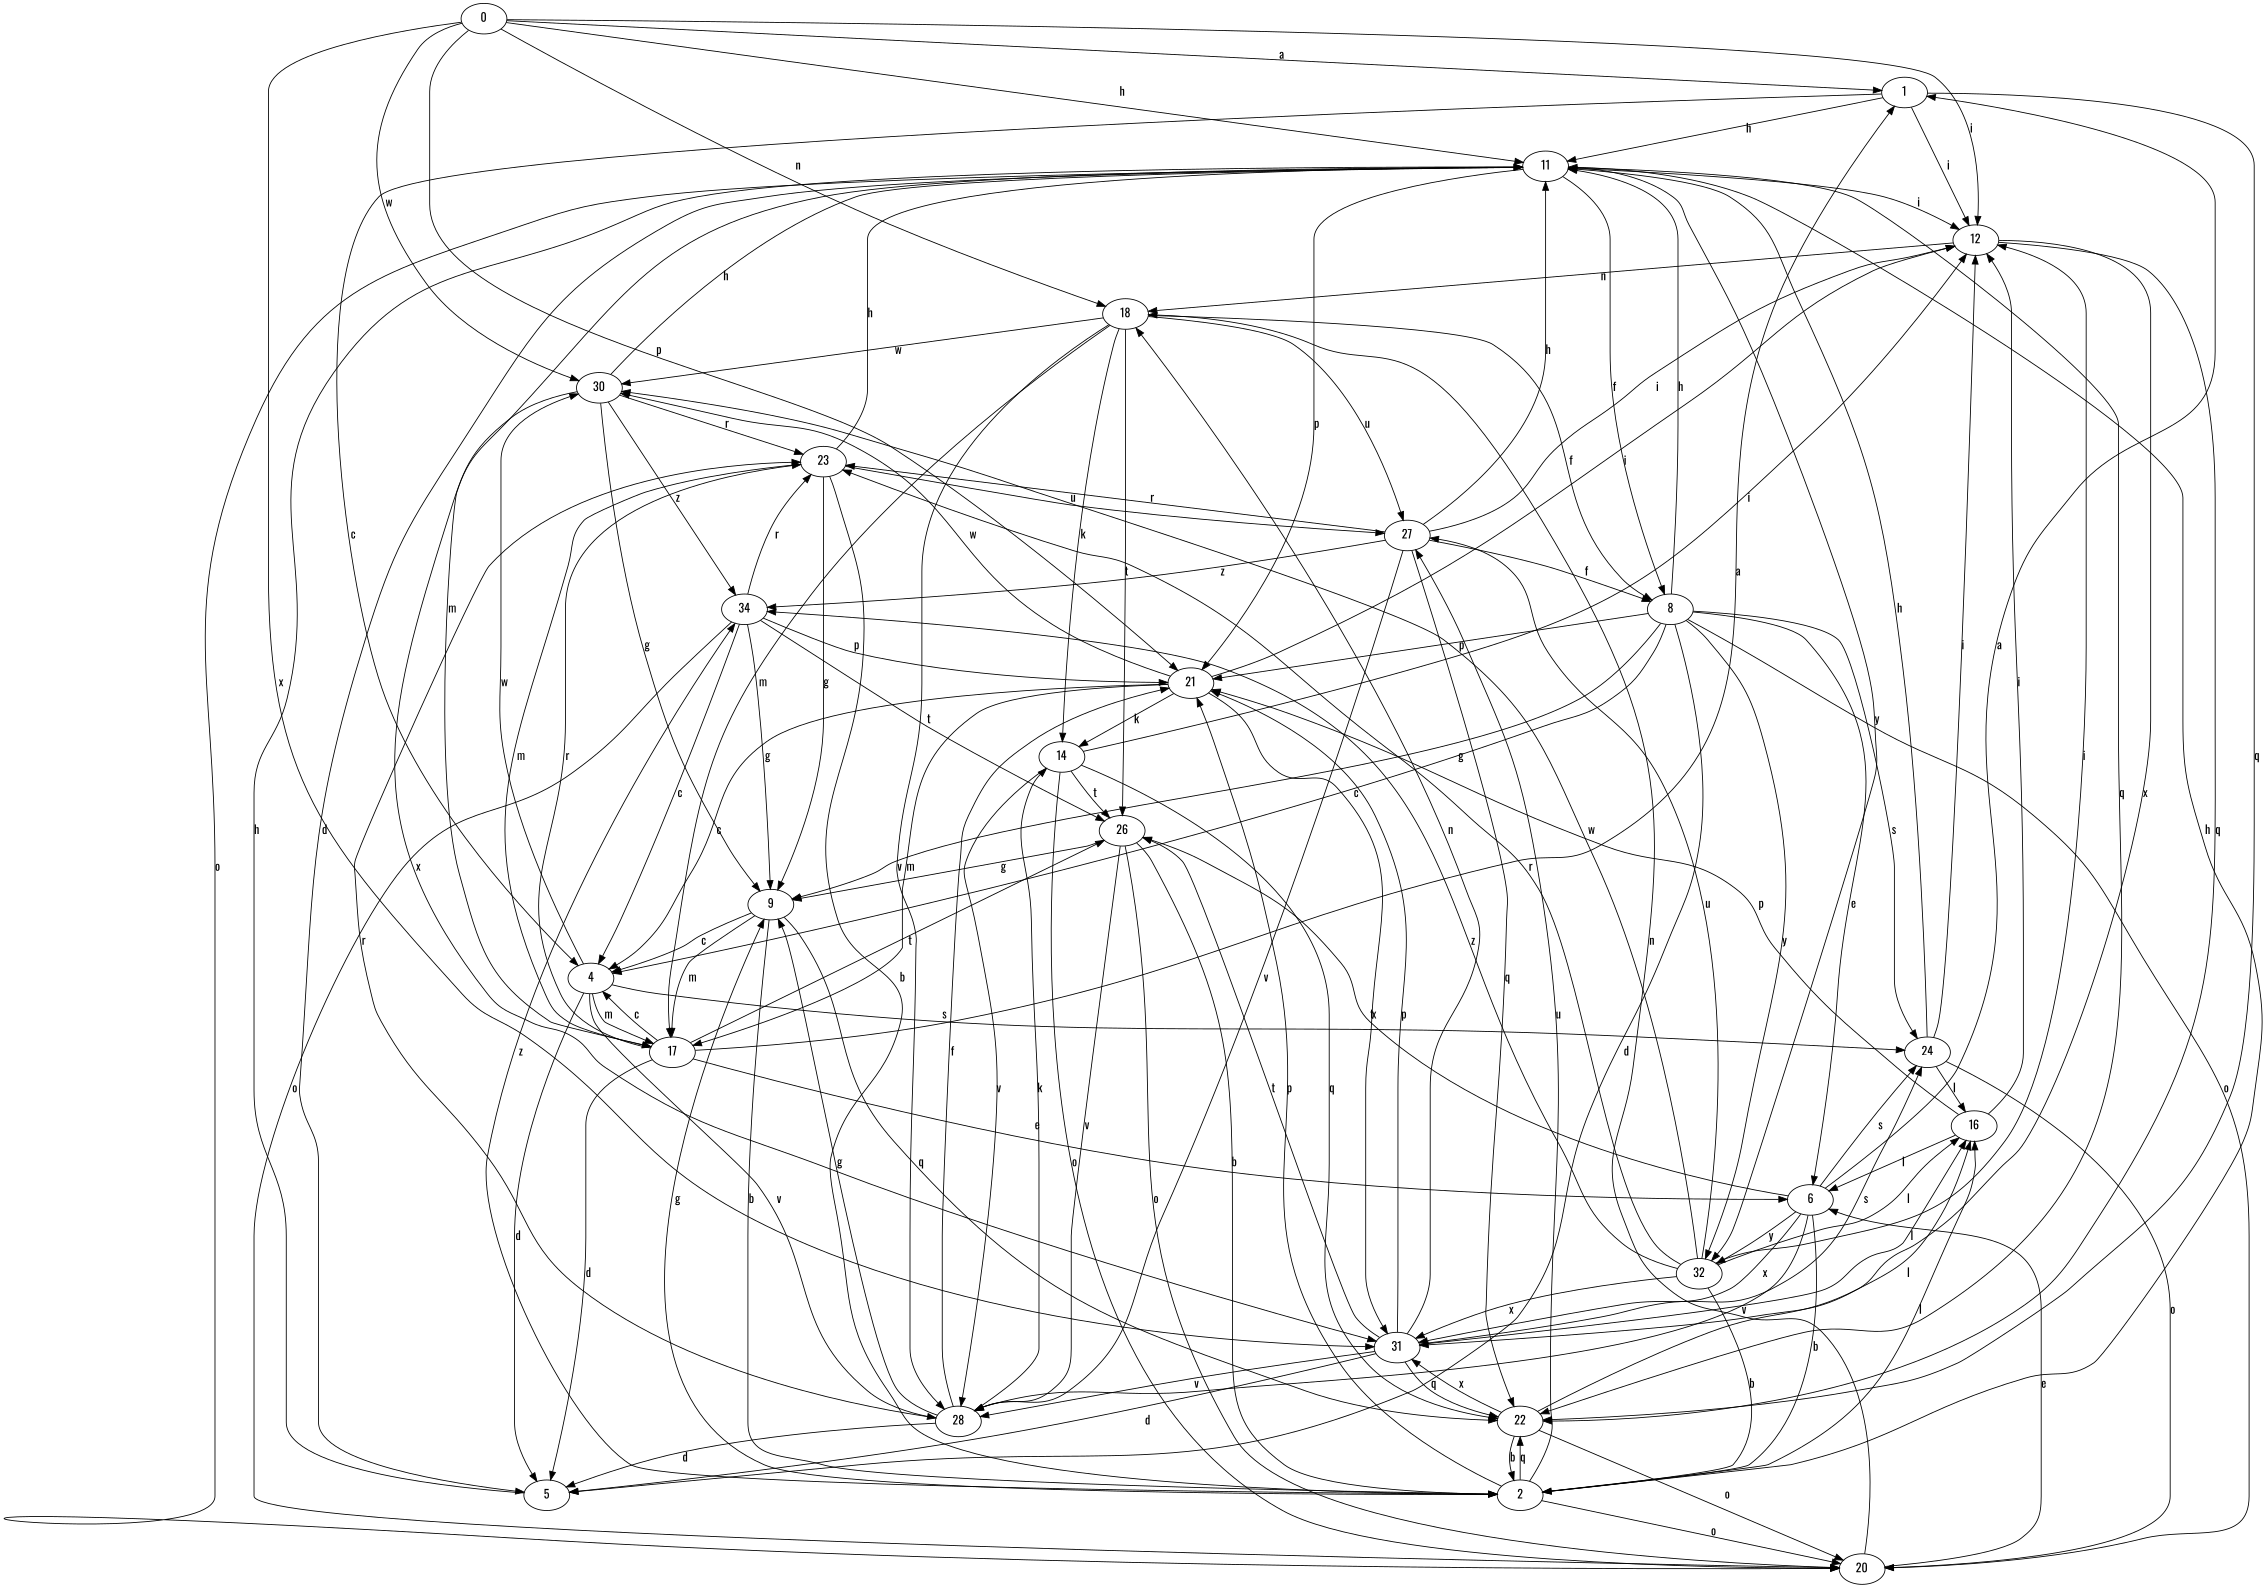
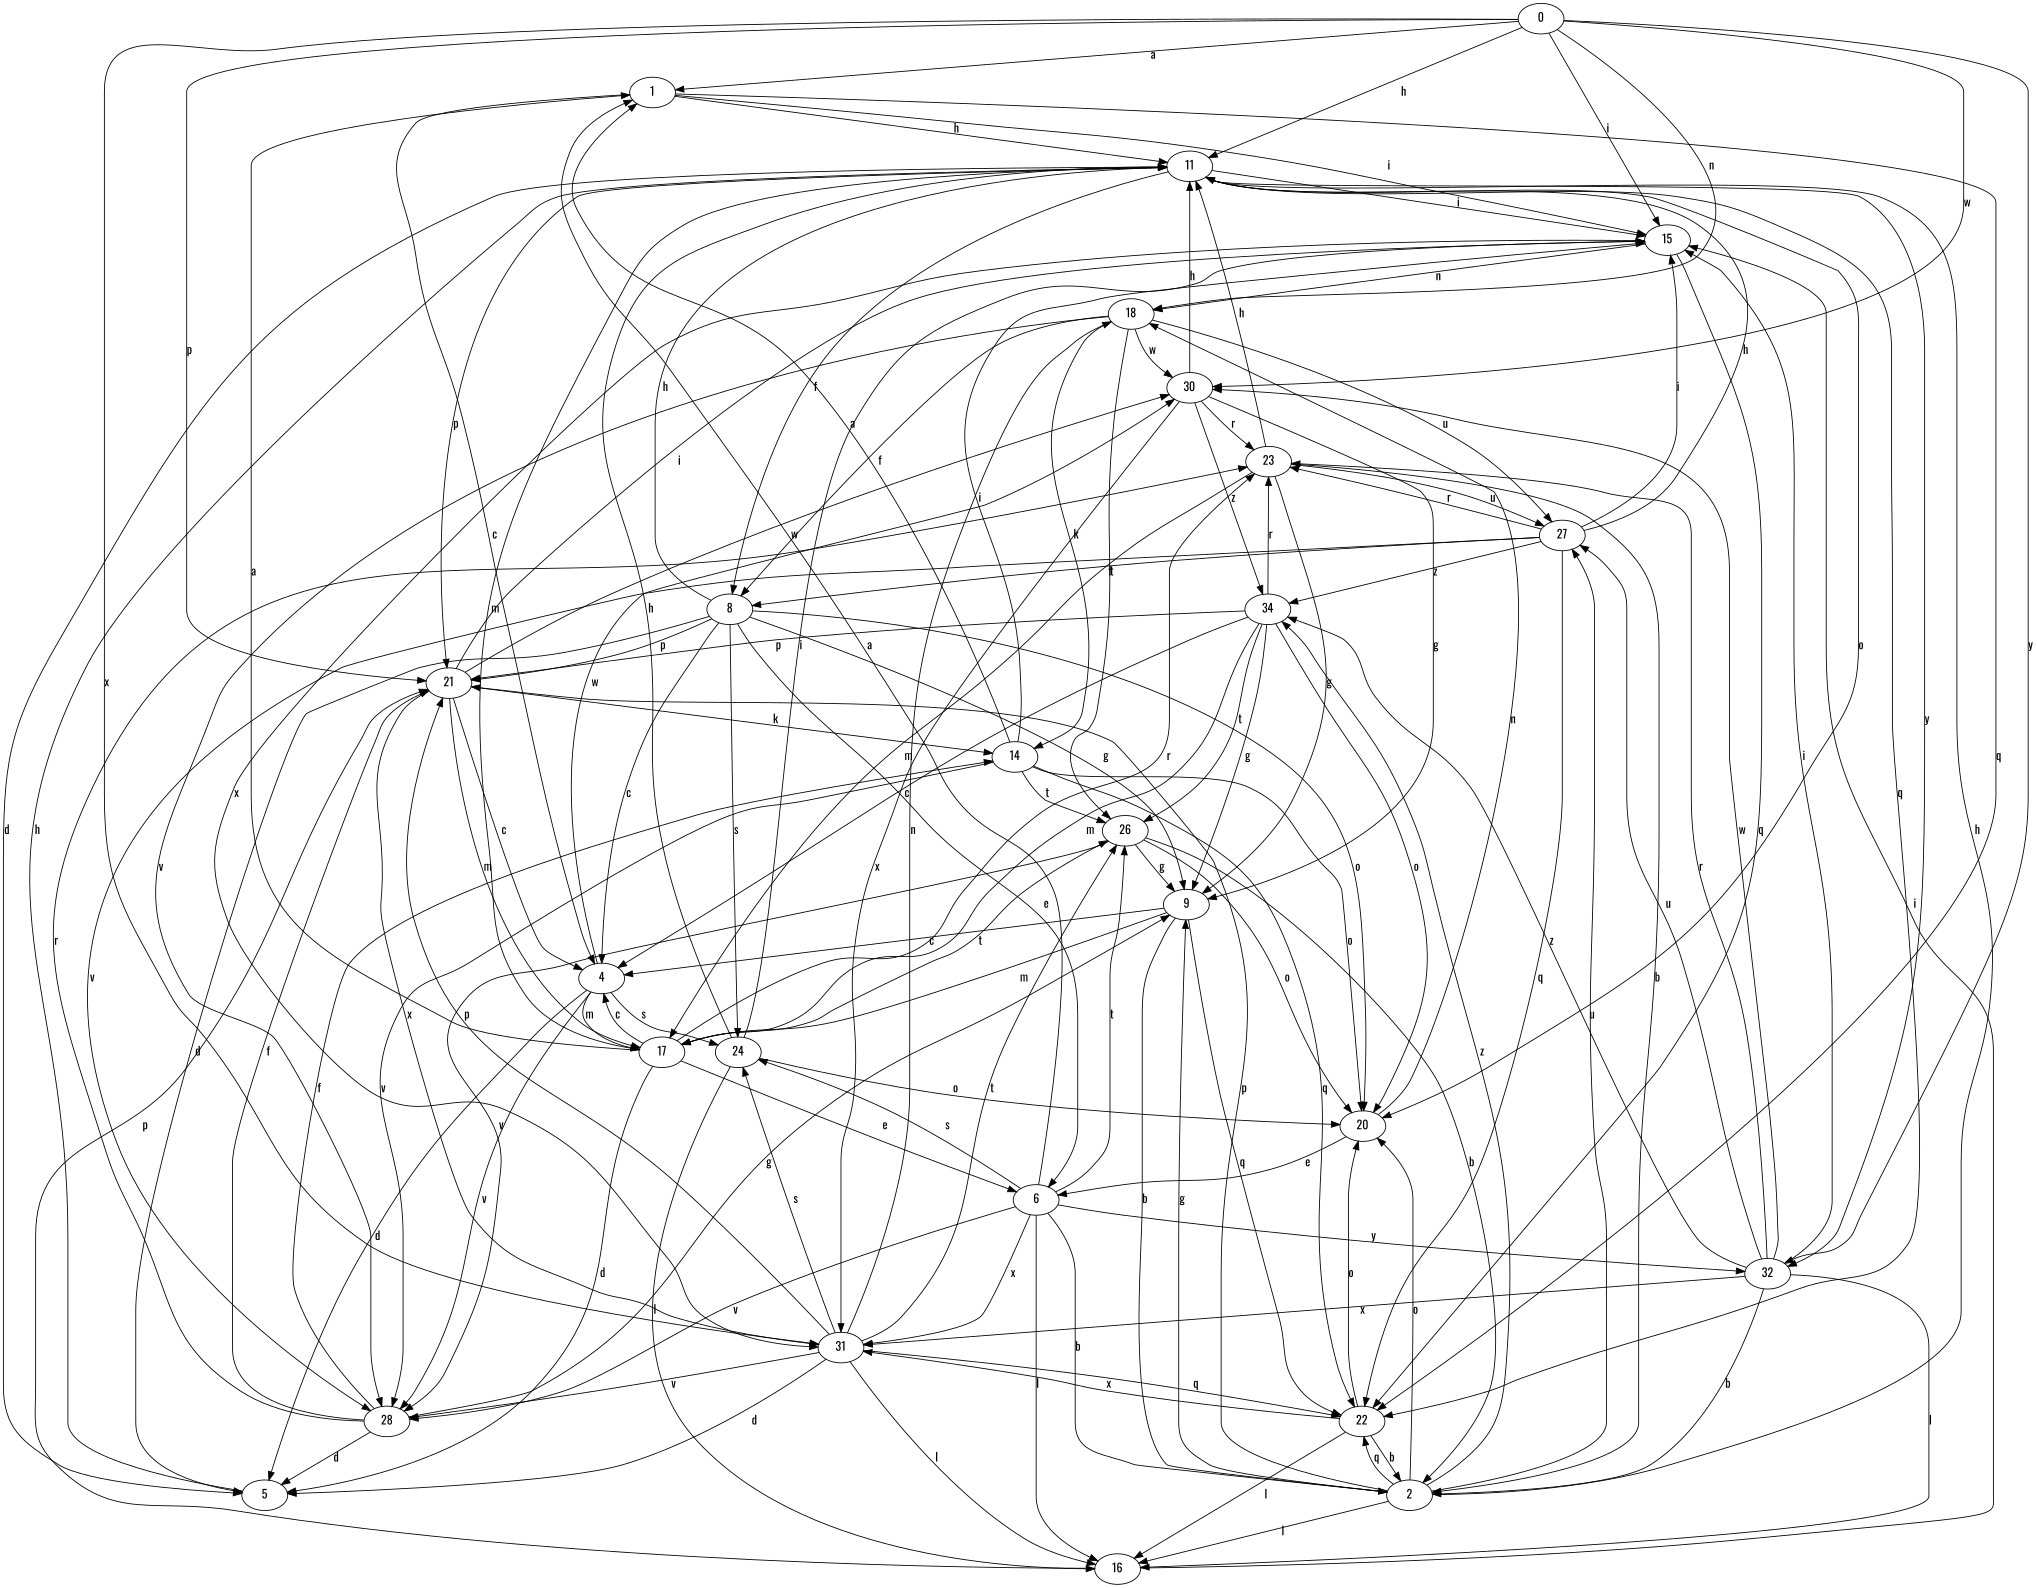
(1976, 240) -> (1668, 240)
none -> (822, 395)
(793, 620) -> (1005, 876)
(1783, 926) -> (2028, 477)
(1040, 1089) -> (319, 1089)
(1896, 1161) -> (1036, 1399)
